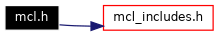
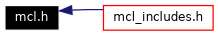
(75, 26) -> (88, 10)
